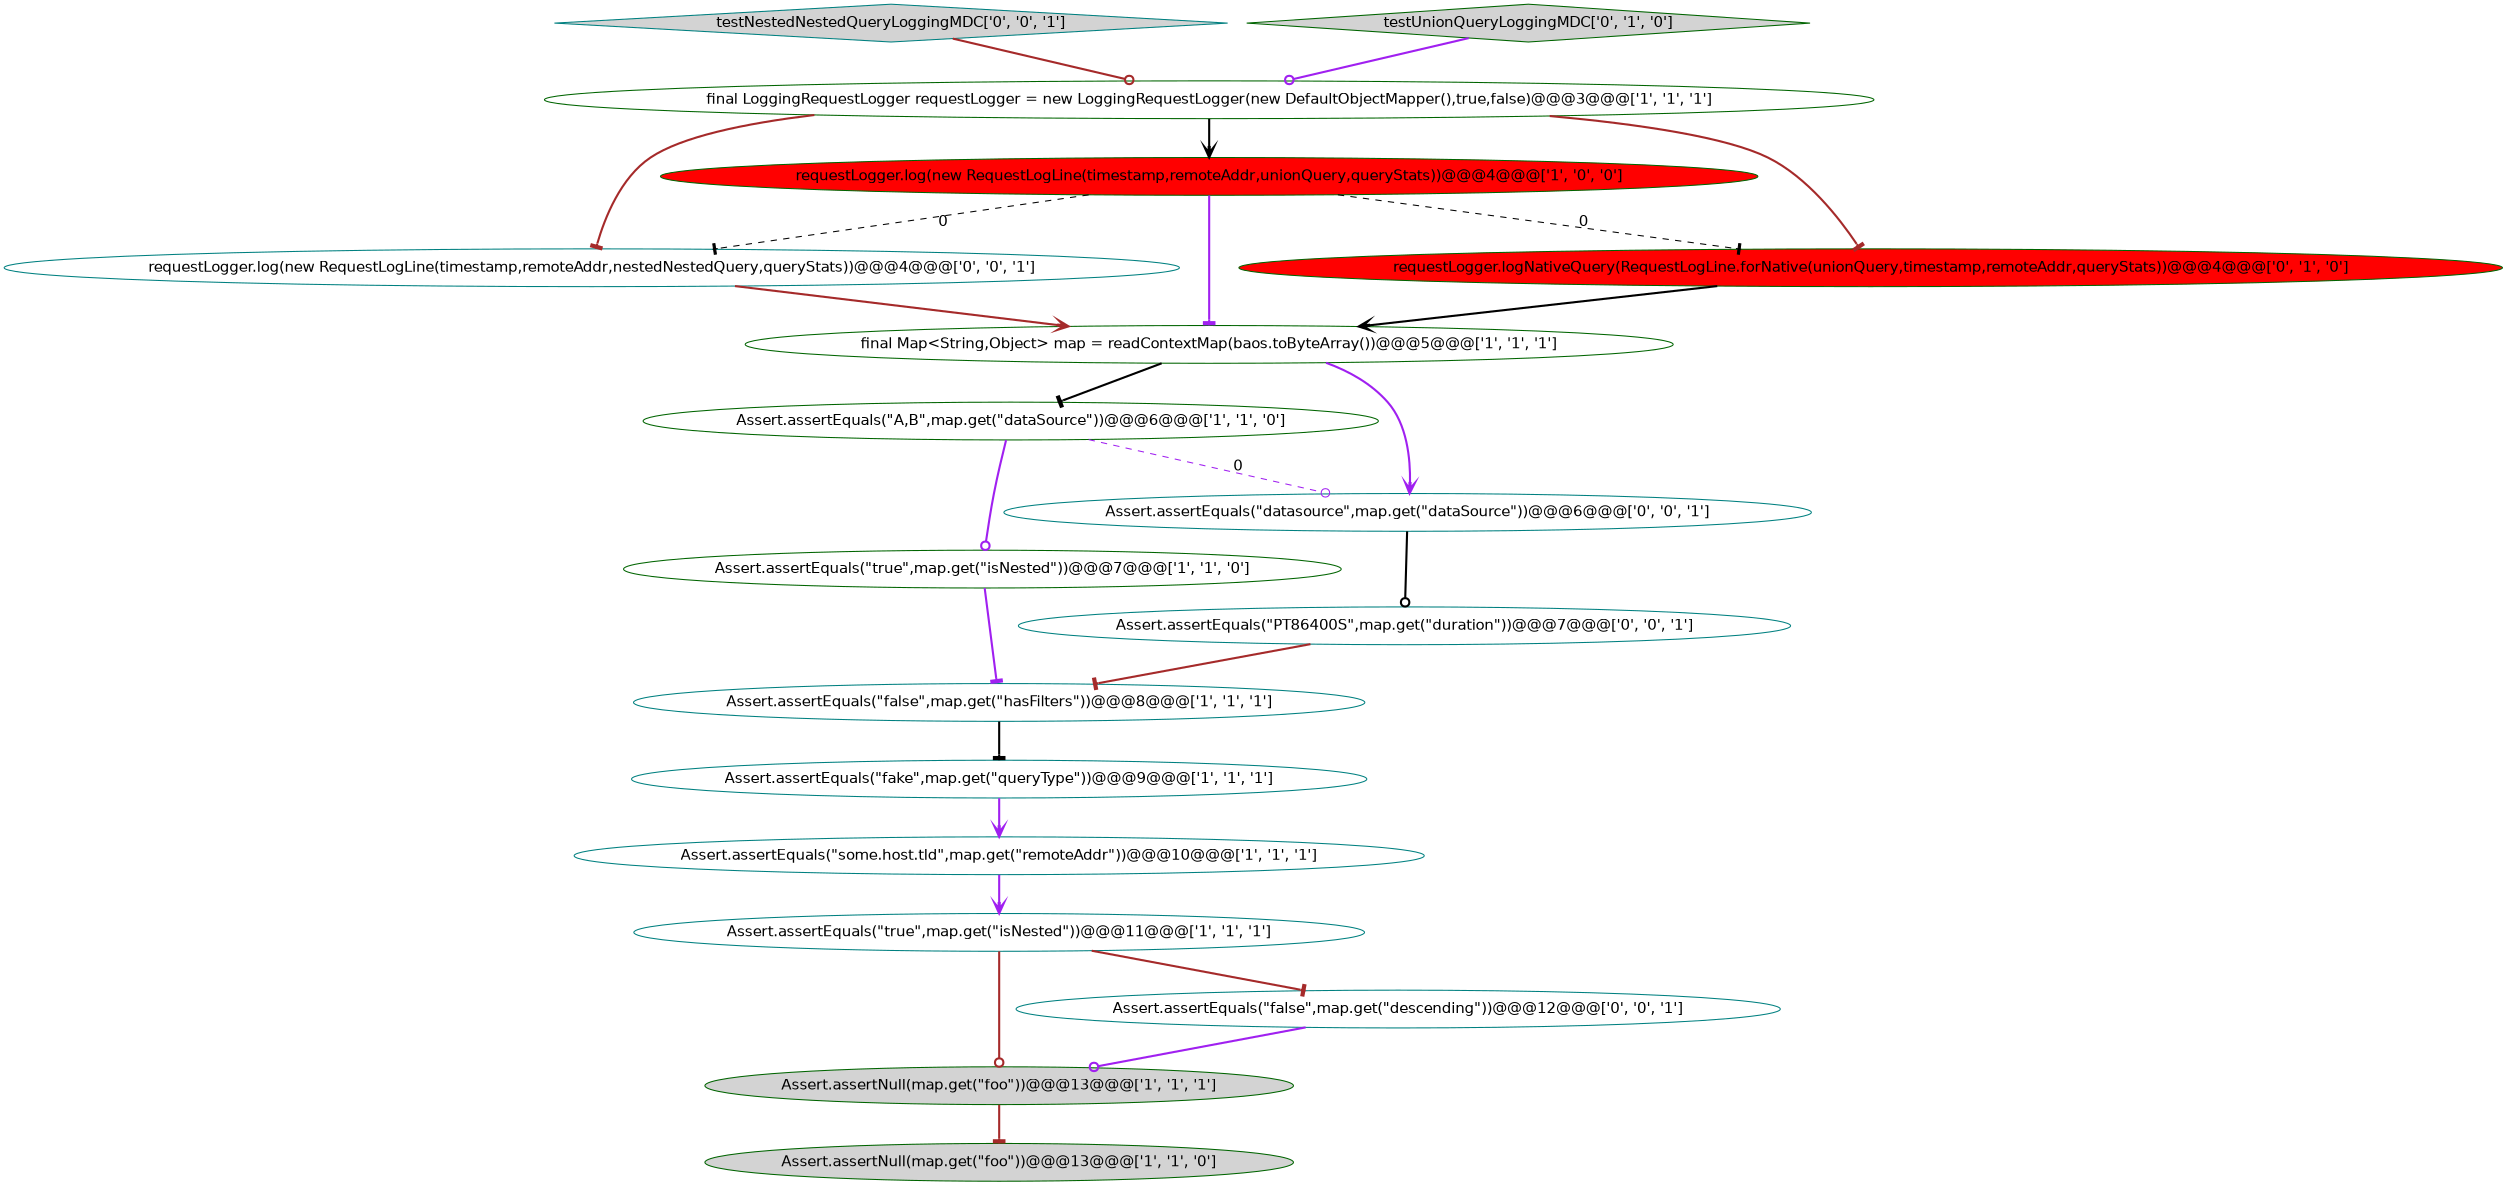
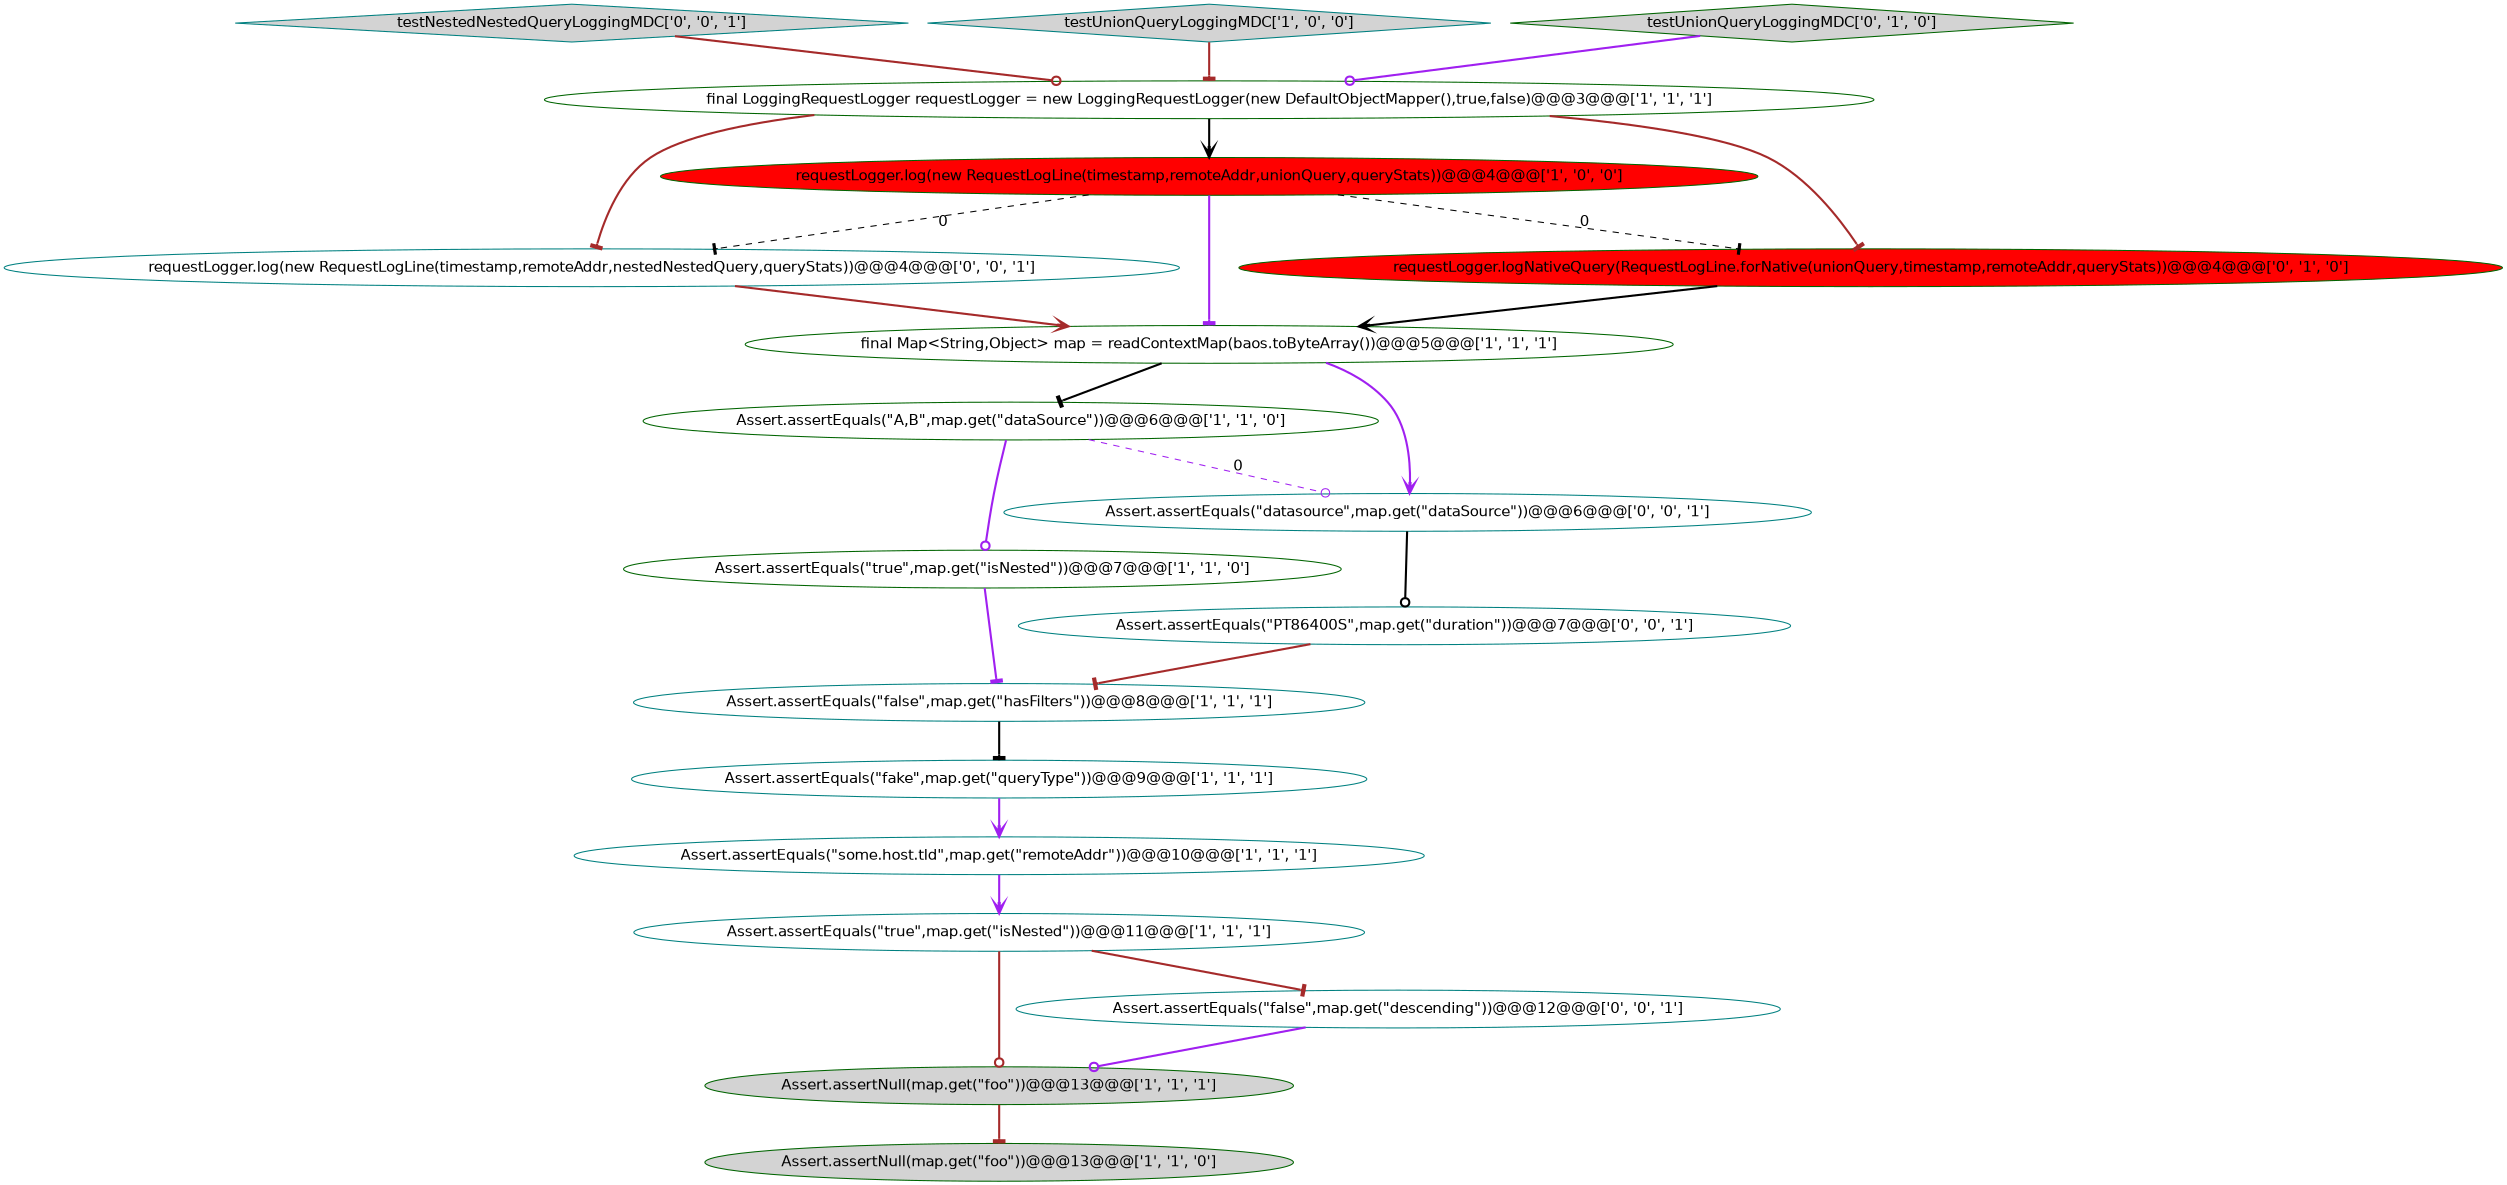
none -> (1209, 23)
